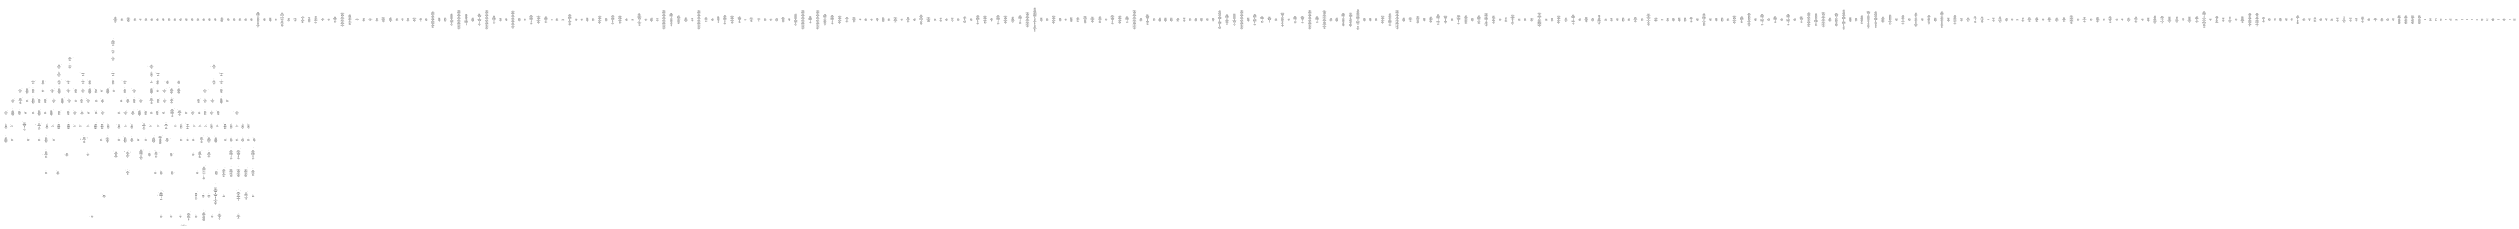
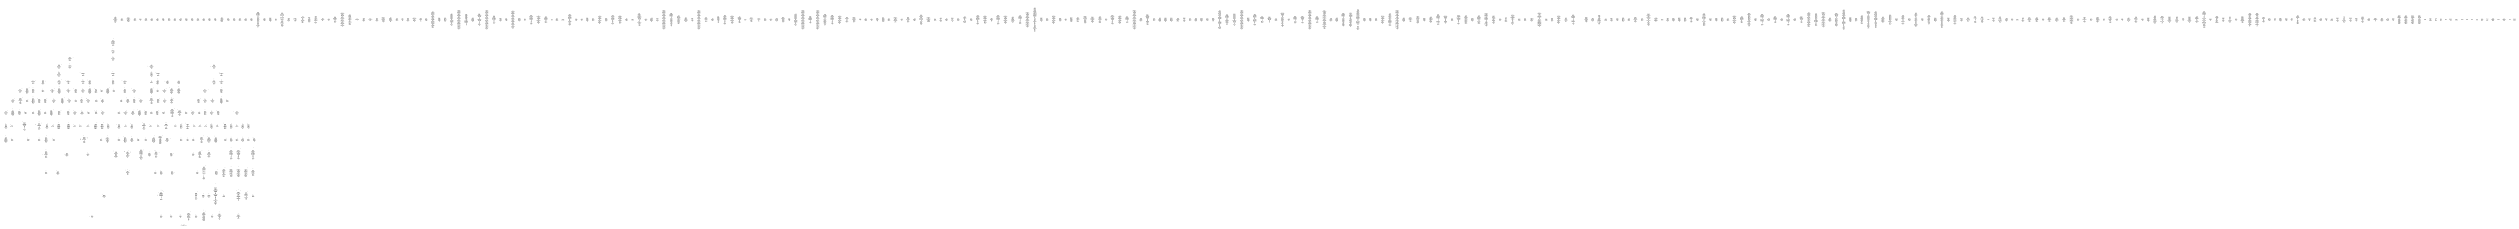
(1580, 20) -> none
